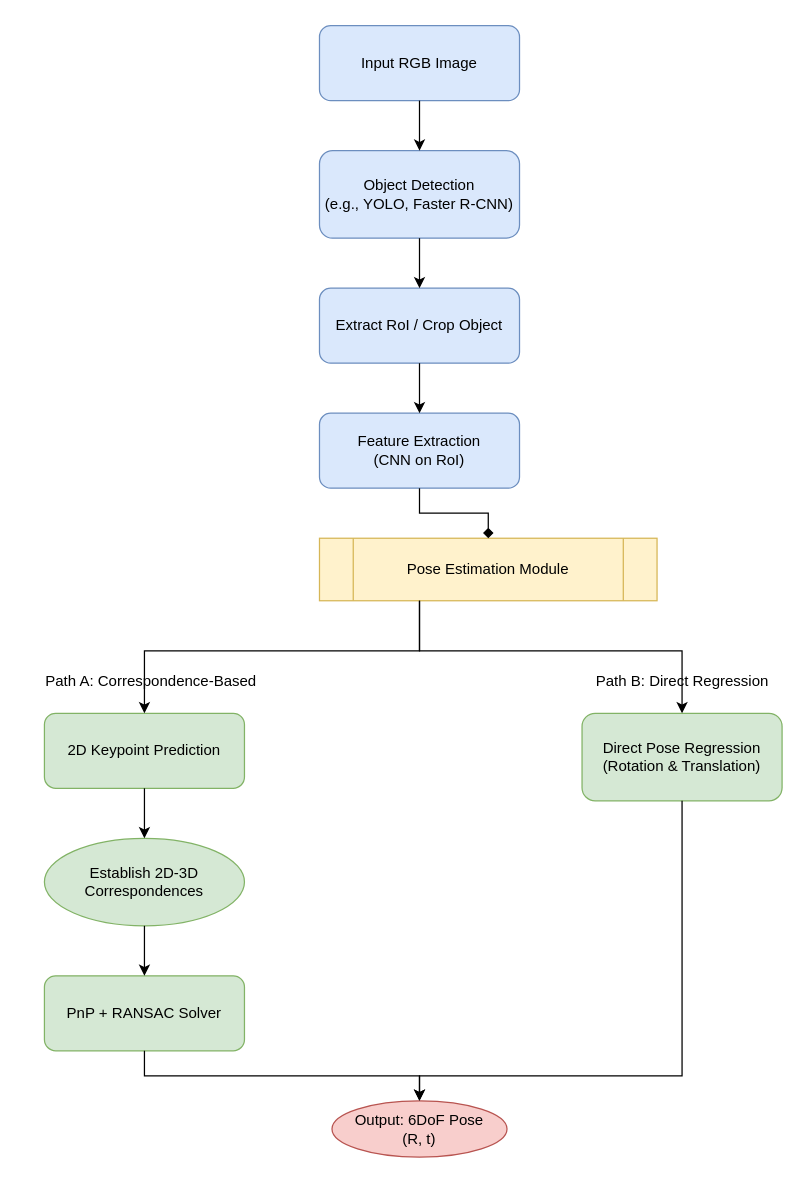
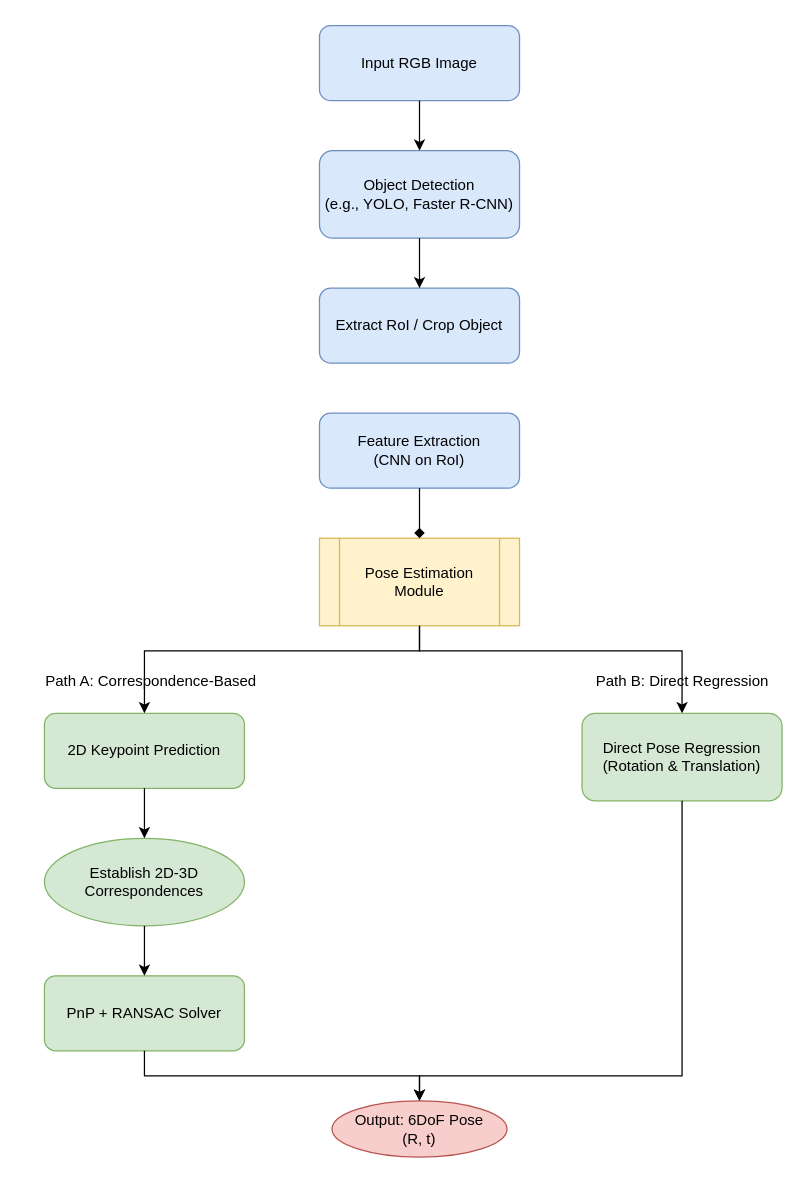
(419, 384) -> none
(488, 569) -> (419, 582)
